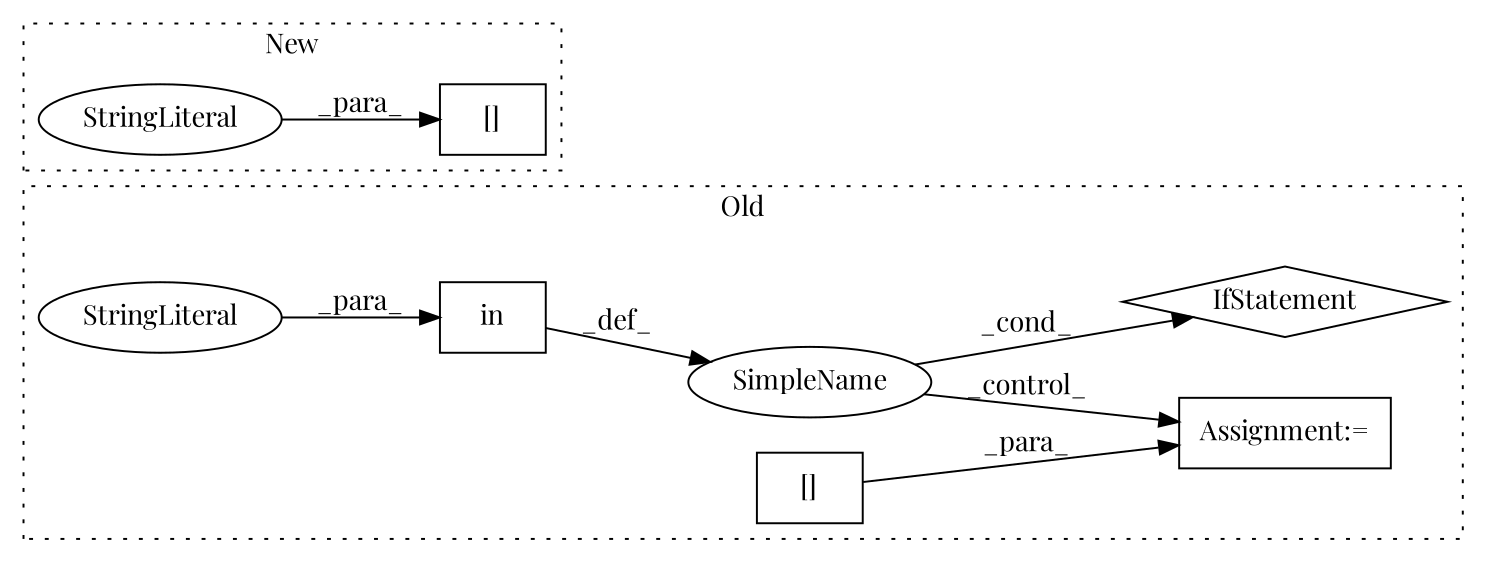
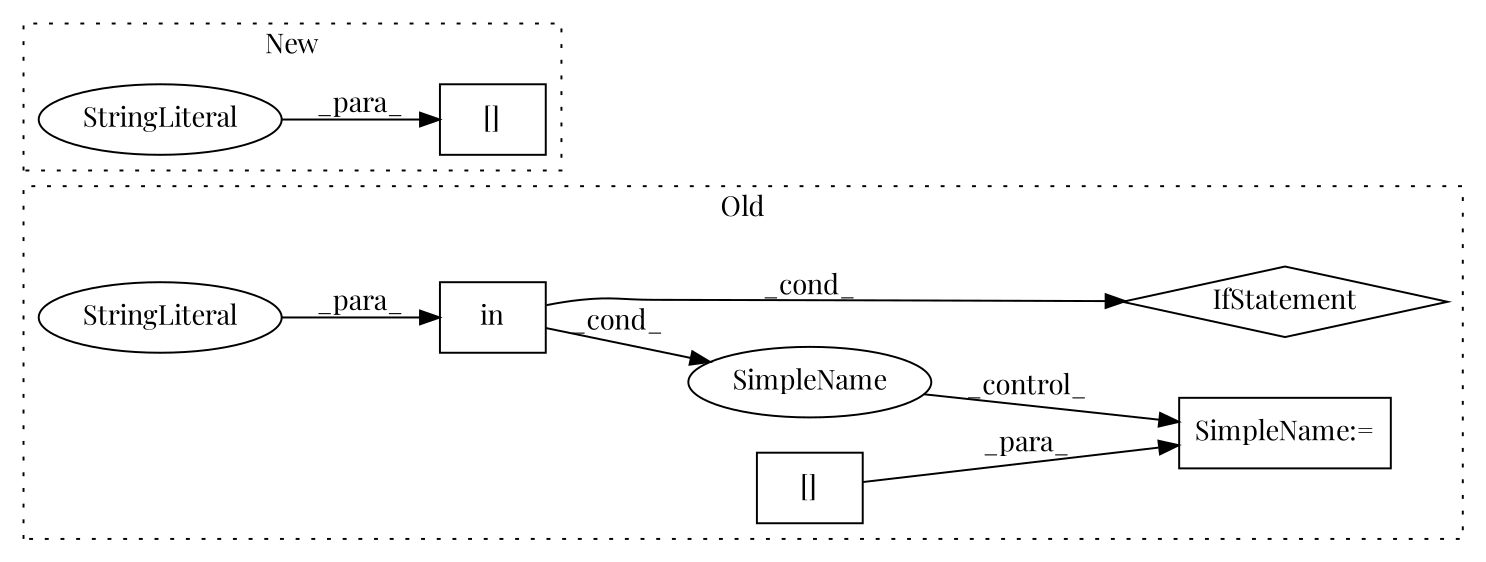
(617, 322) -> (617, 322)
(1044, 343) -> (826, 300)
(1285, 433) -> (1285, 433)
